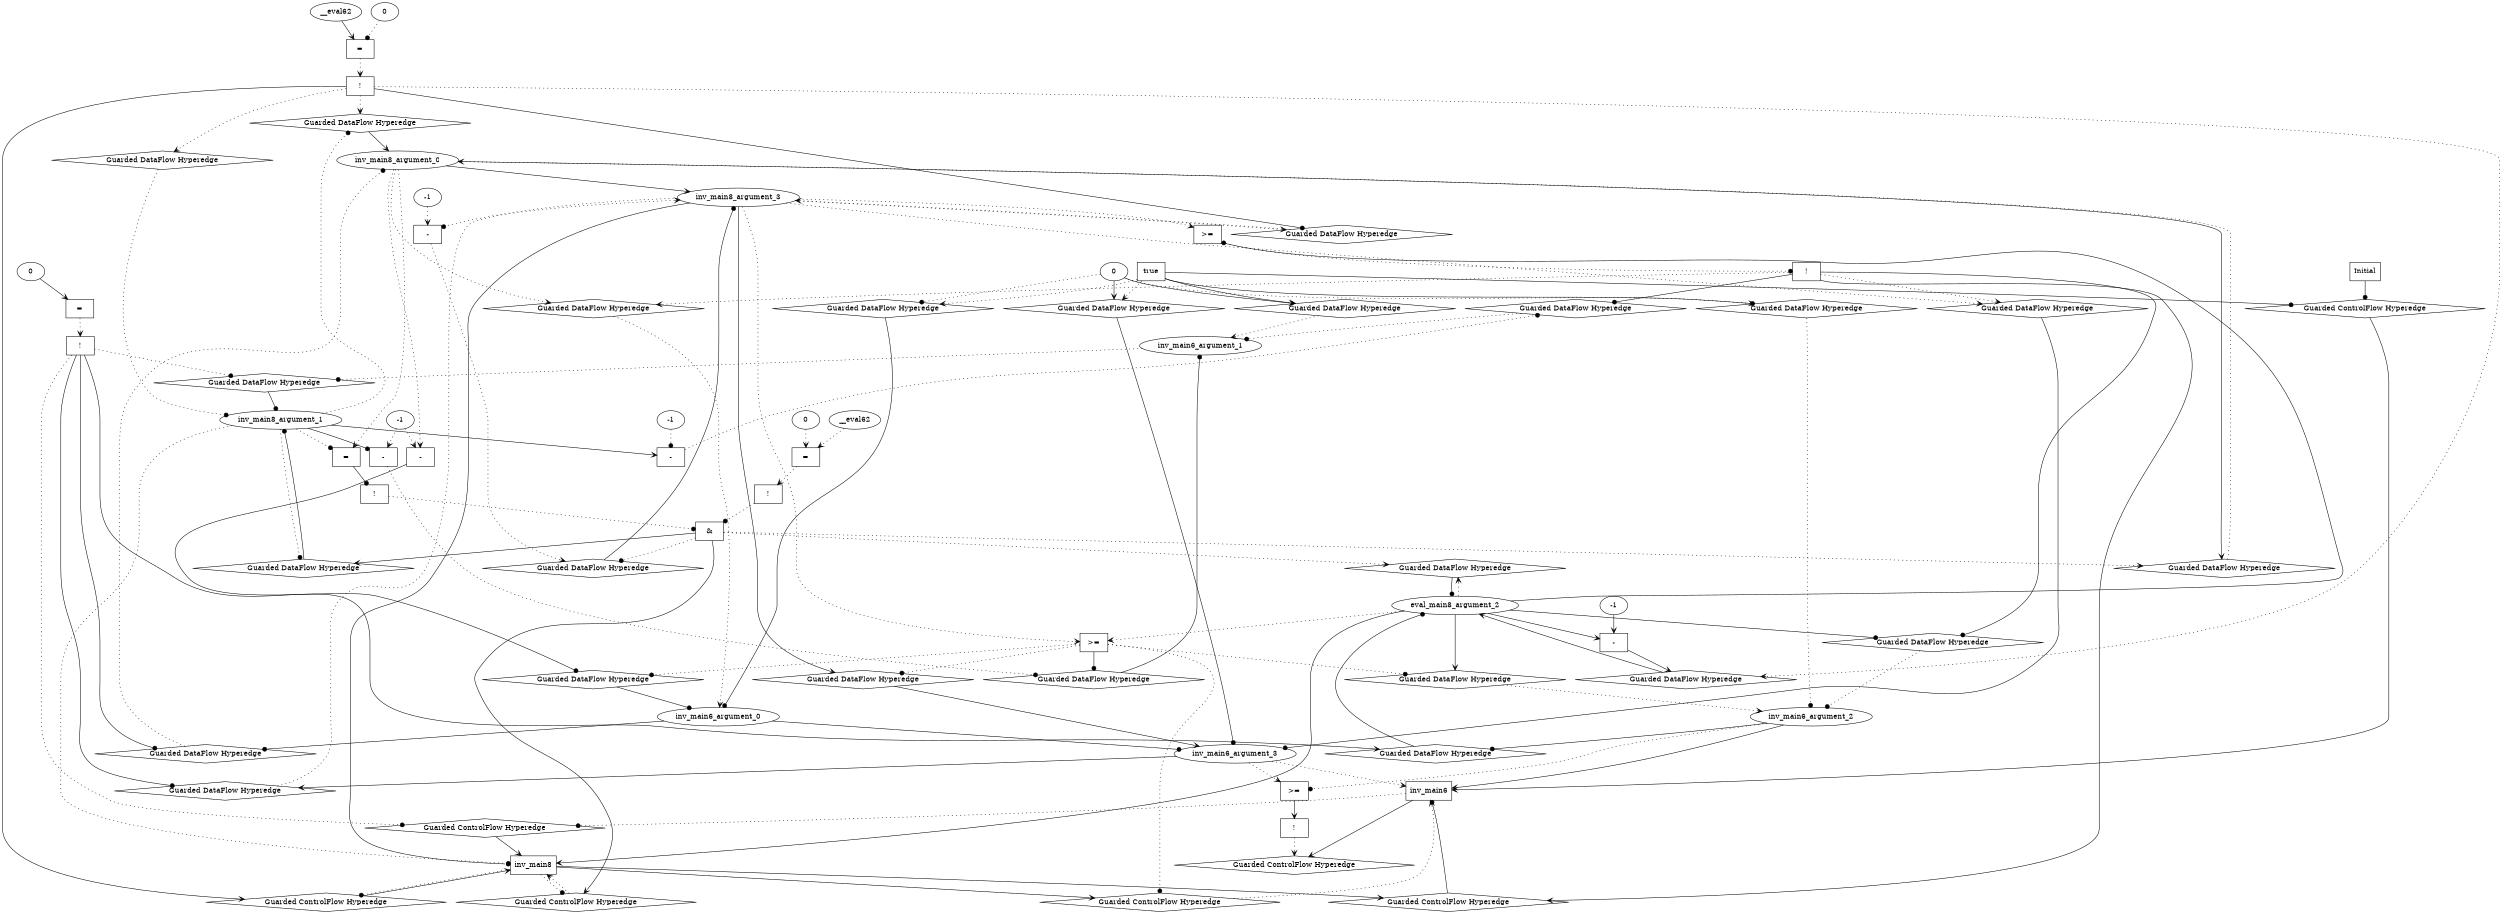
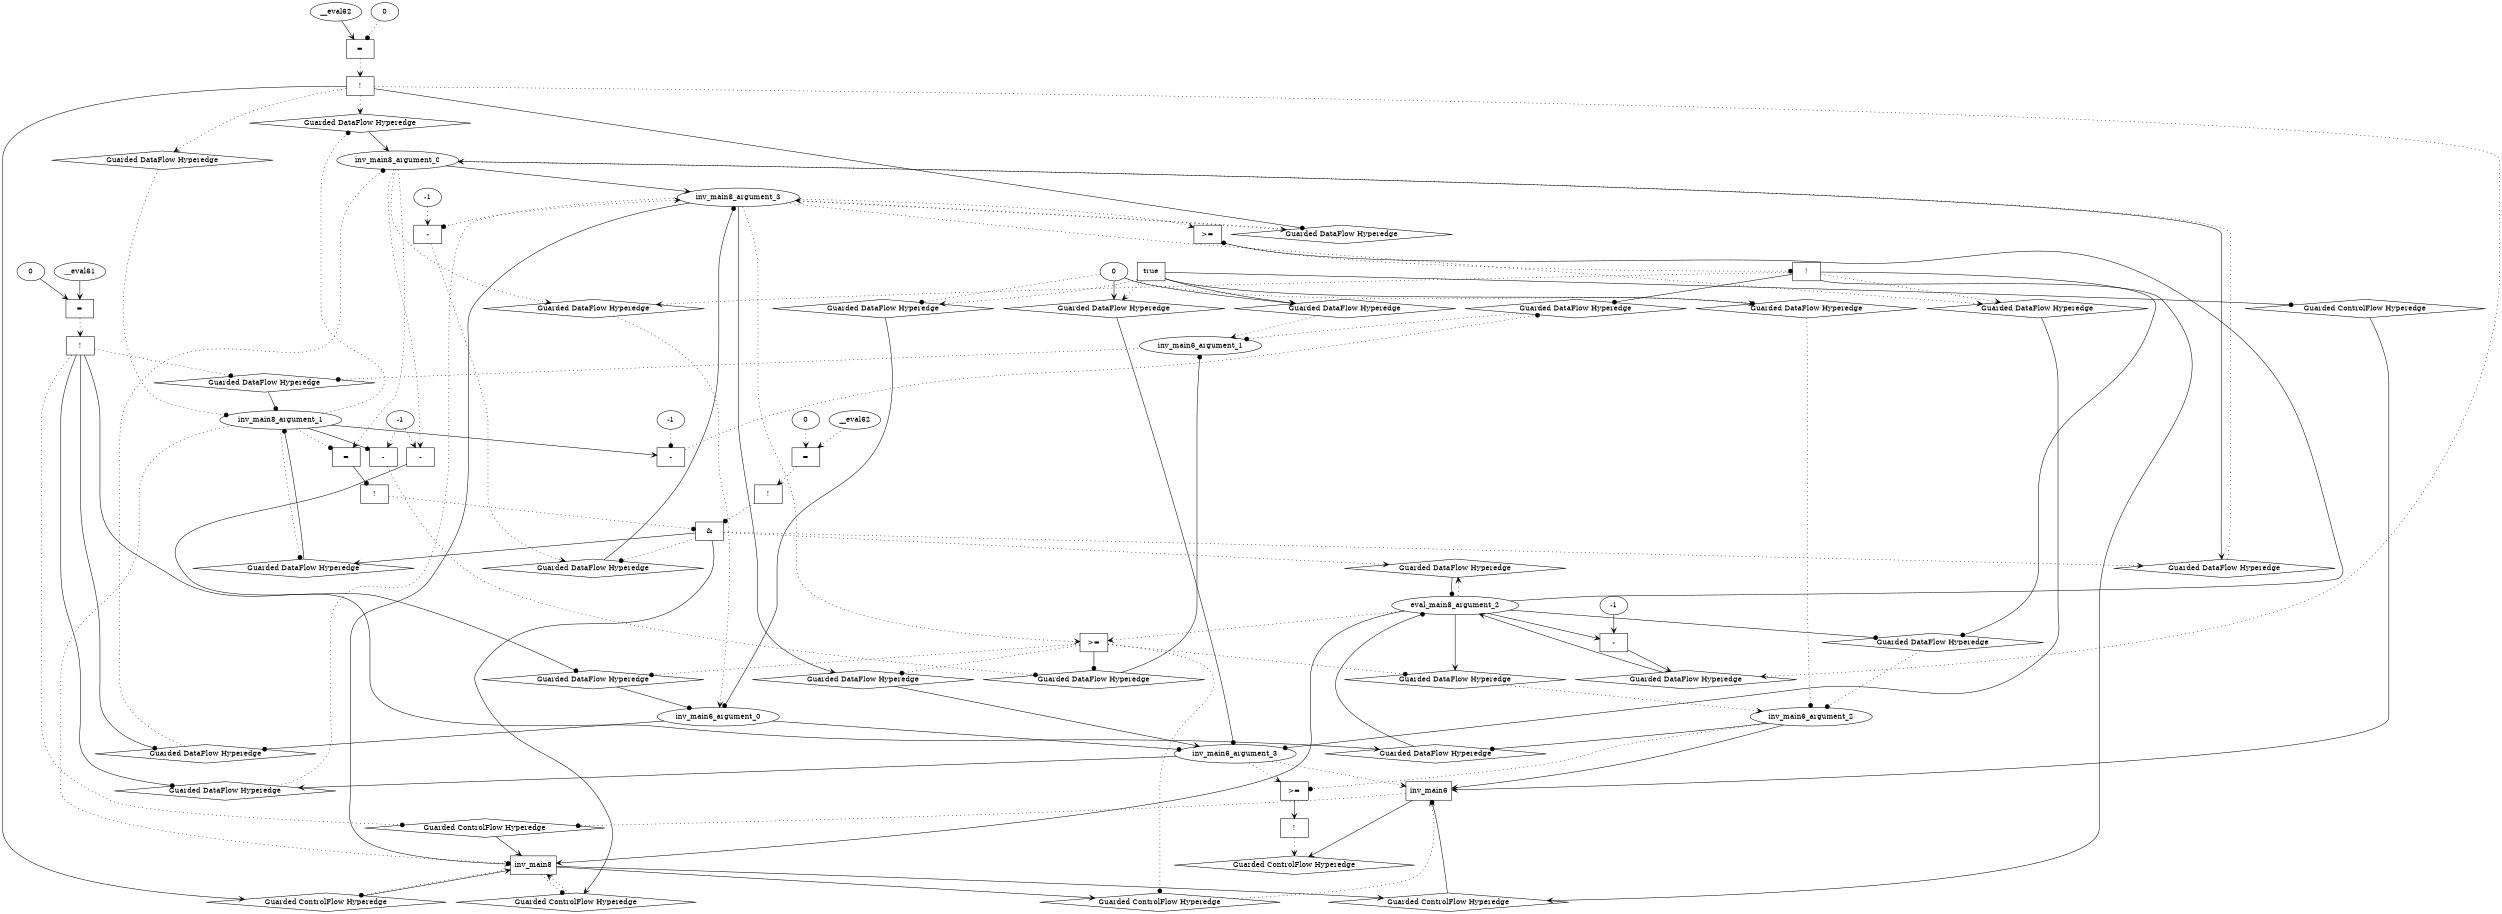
none -> (80, 272)
(2365, 272) -> none
(450, 548) -> (450, 548)
